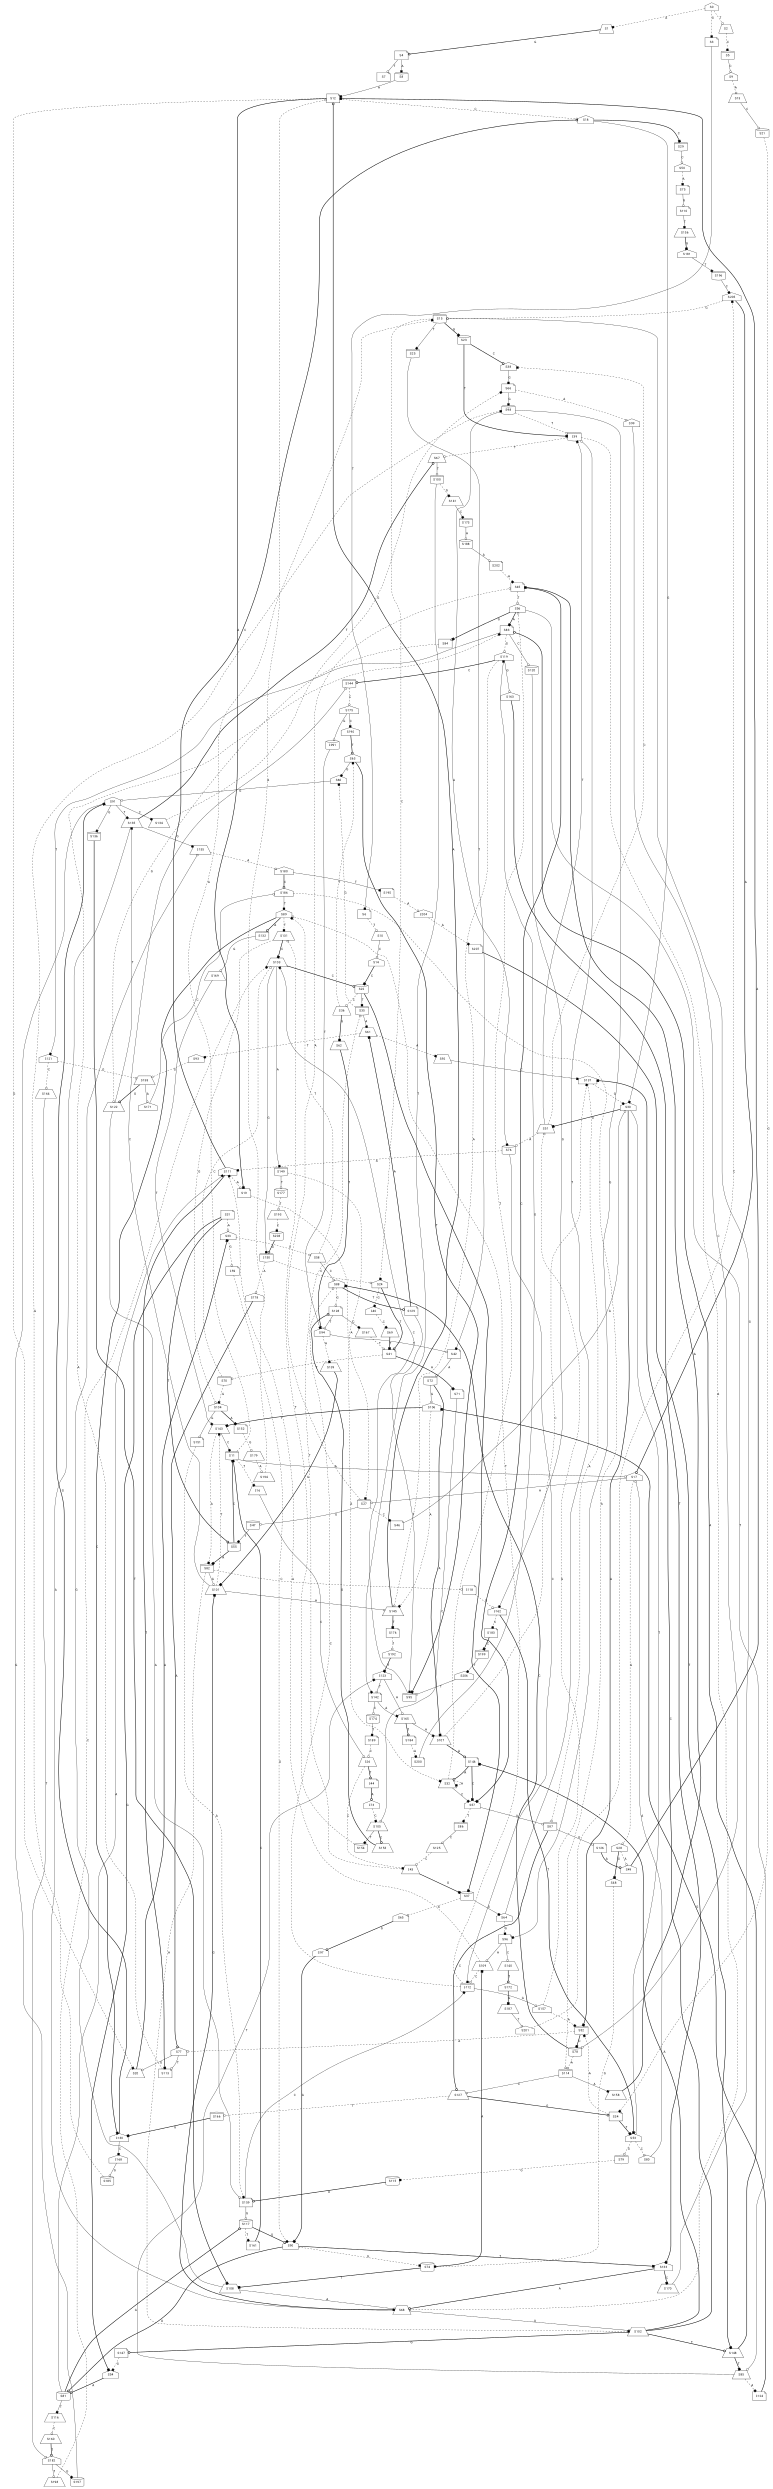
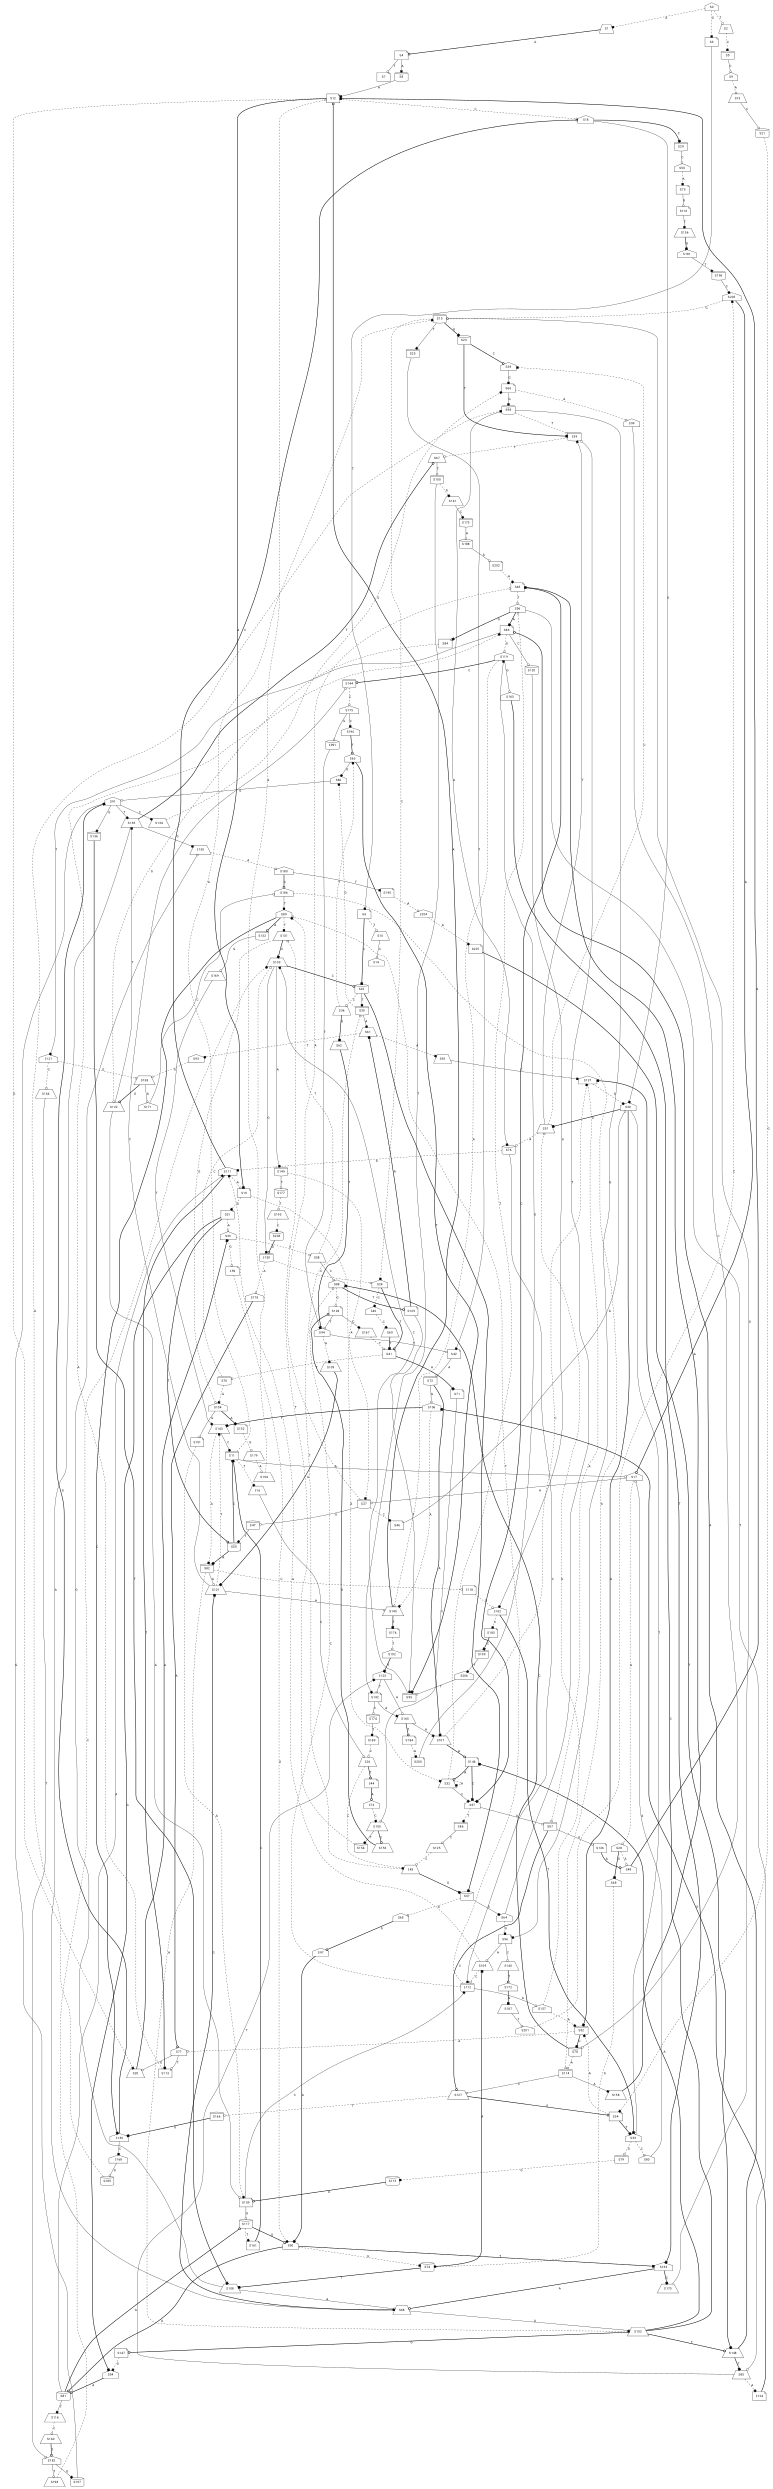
(370, 974) -> (363, 950)
none -> (238, 1202)
(718, 1489) -> none
